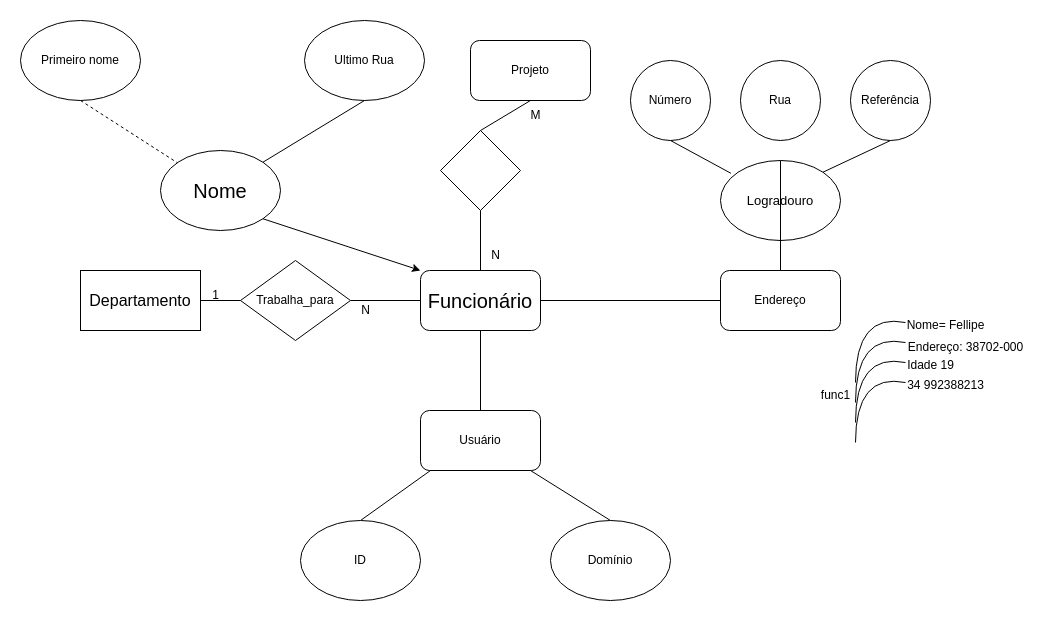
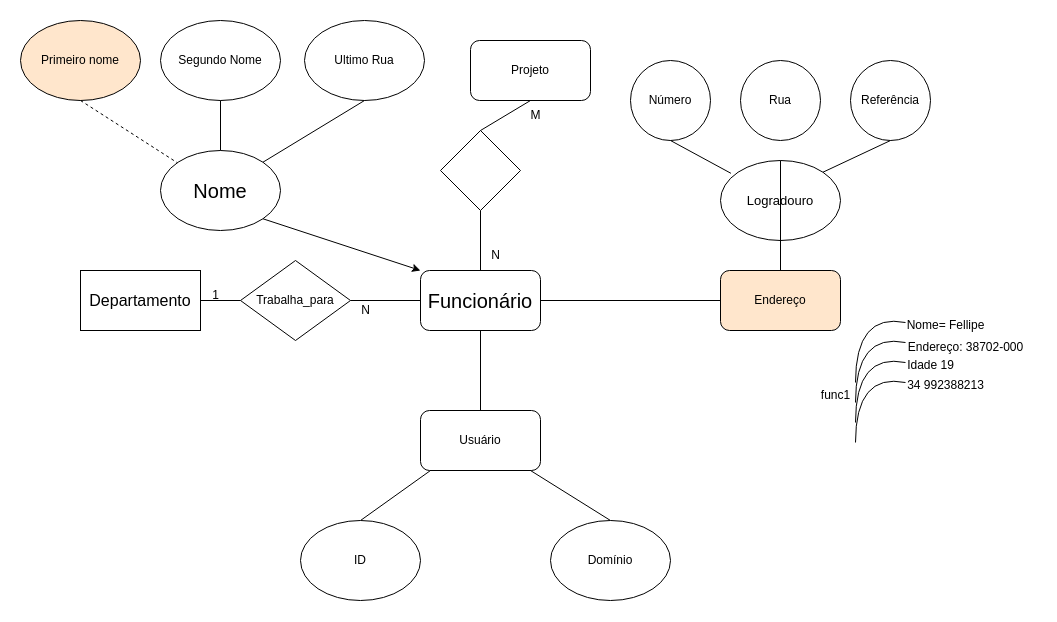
(81, 61) -> (81, 61)
none -> (221, 61)
none -> (221, 126)
(781, 301) -> (781, 301)
